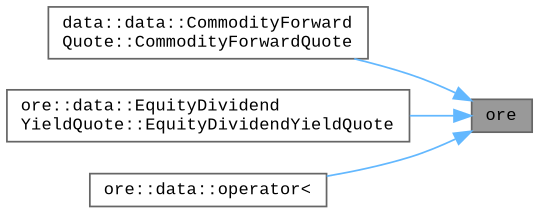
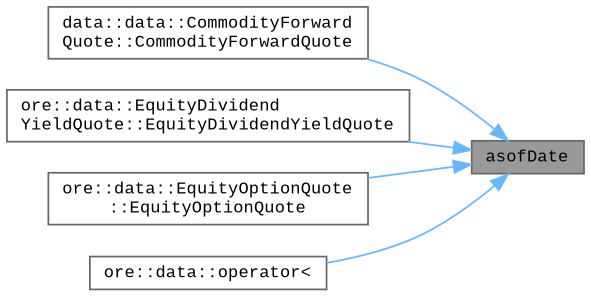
(502, 116) -> (528, 157)
none -> (208, 199)
